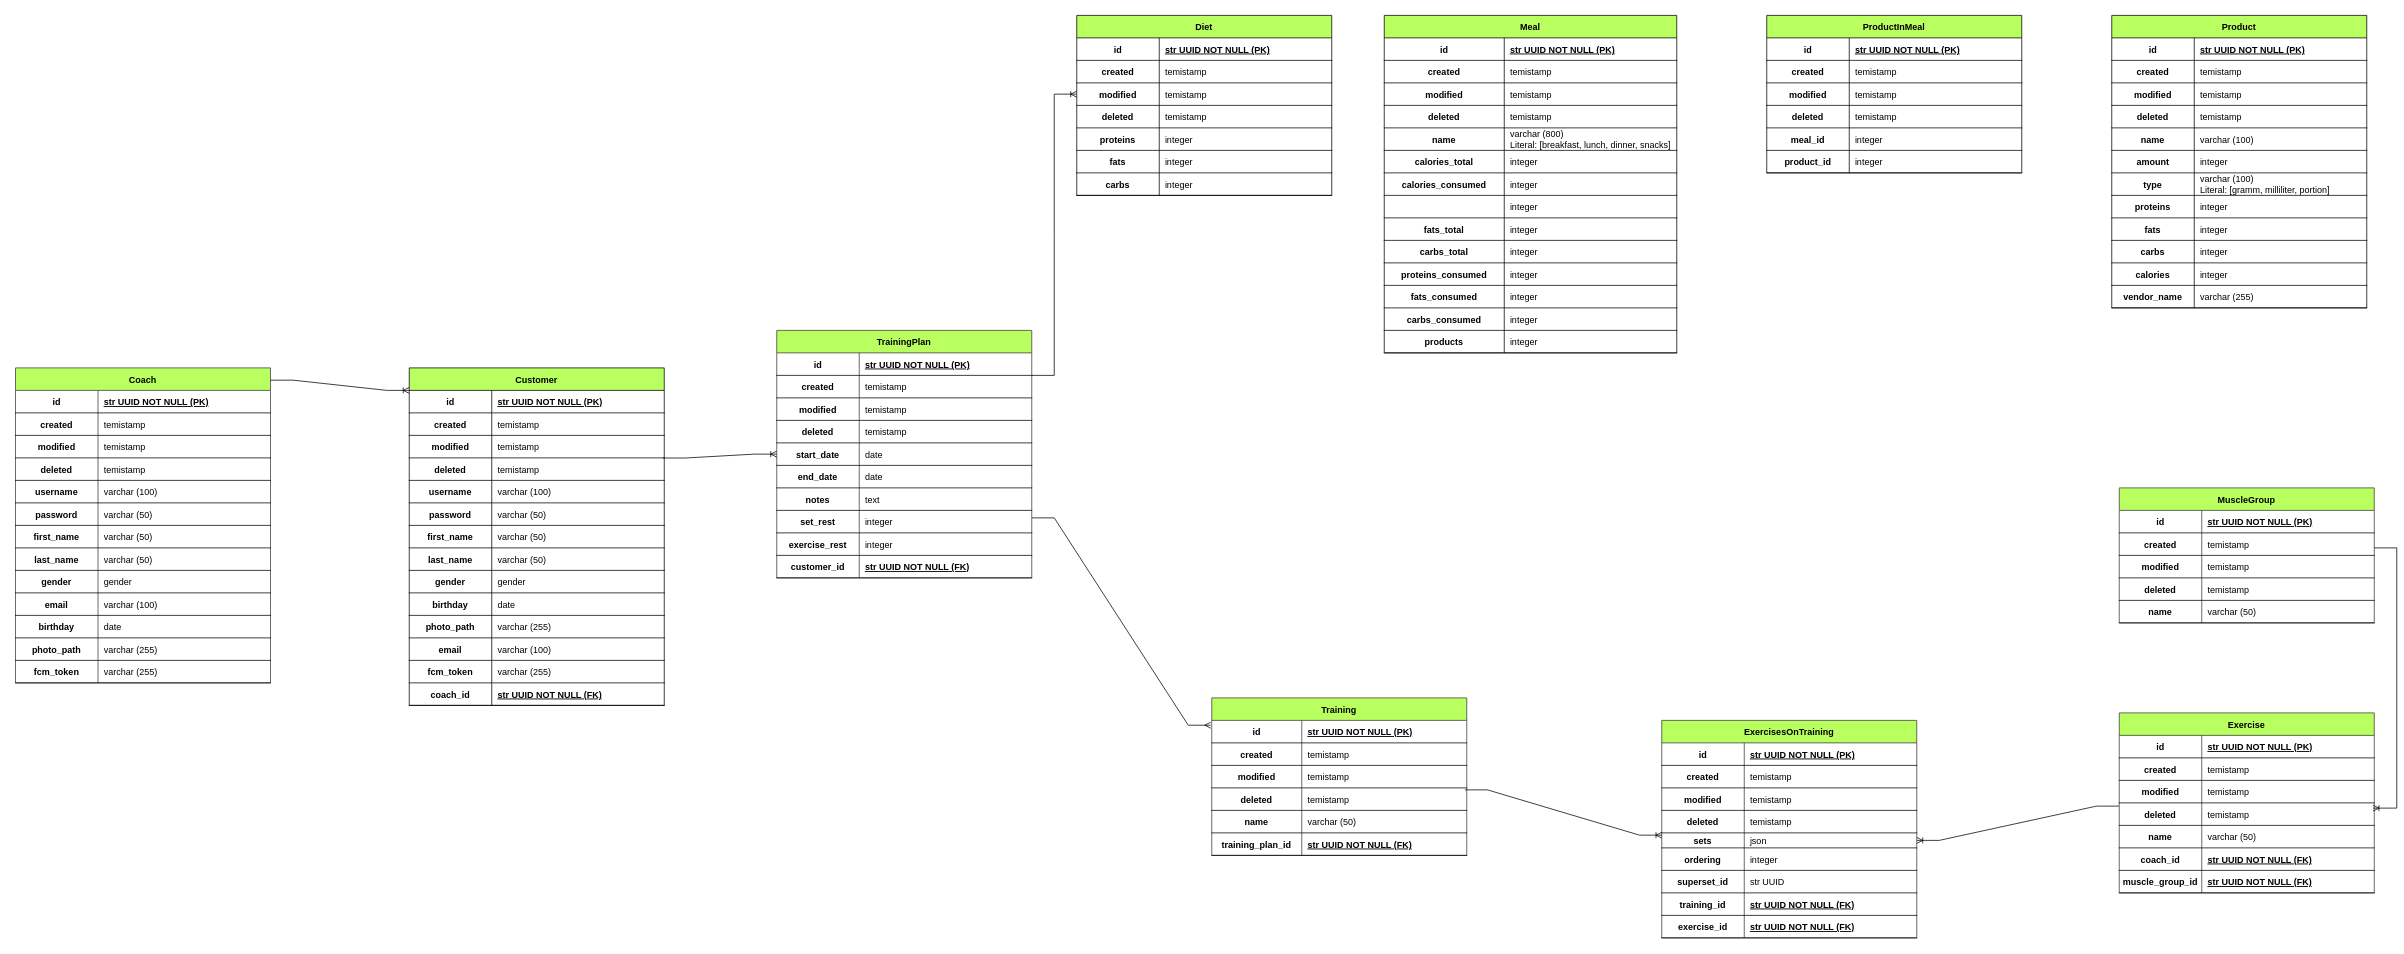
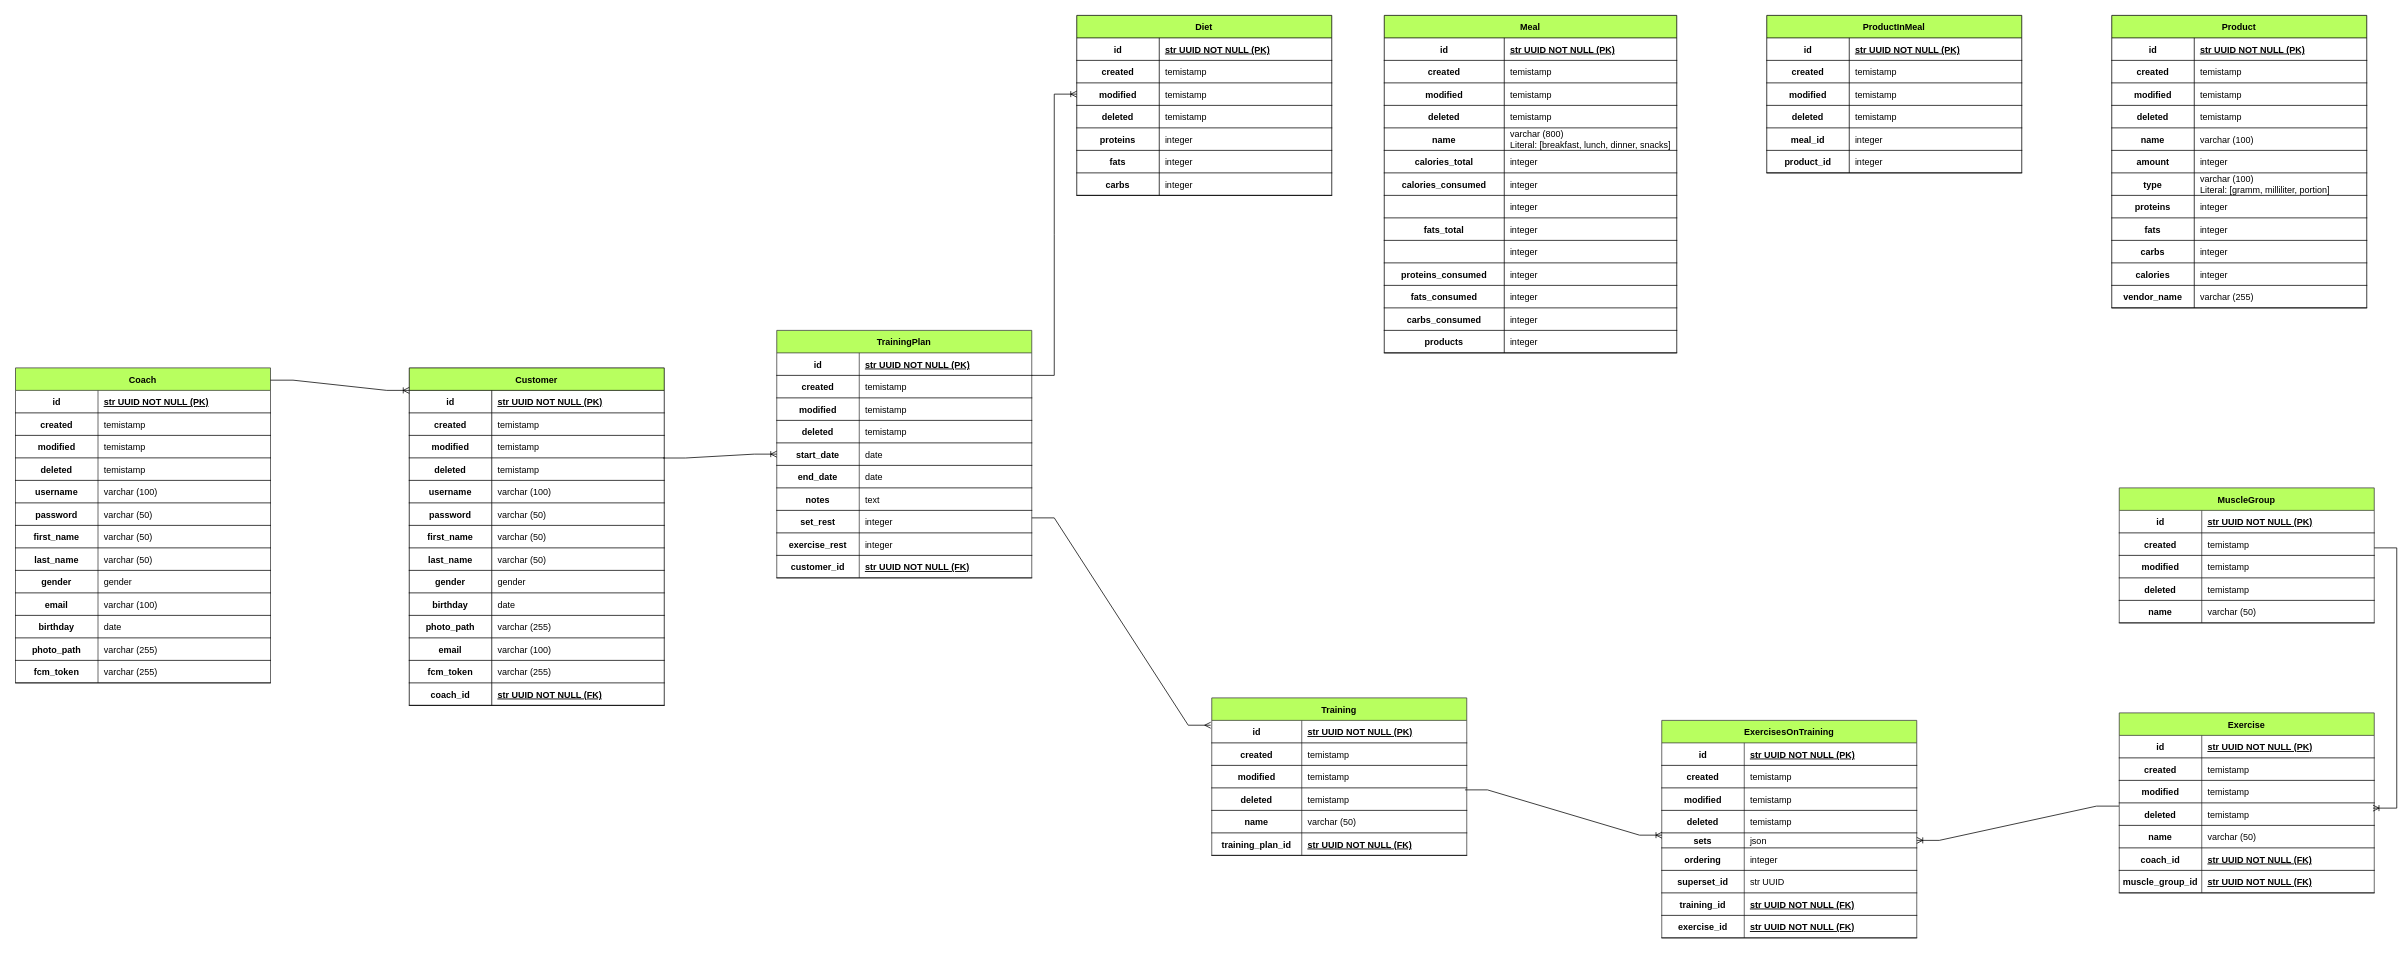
(1444, 252) -> none
